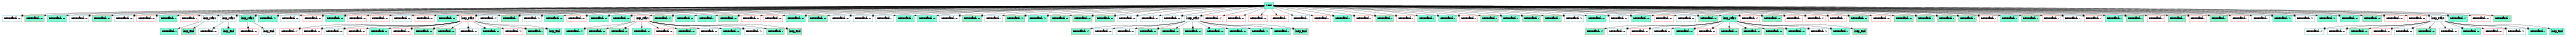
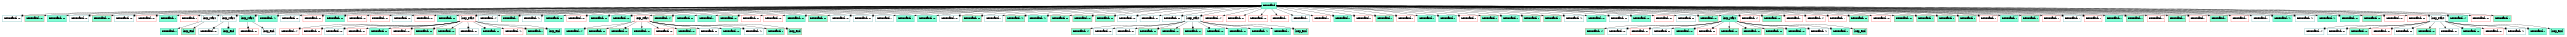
(1269, 6) -> (1269, 6)
